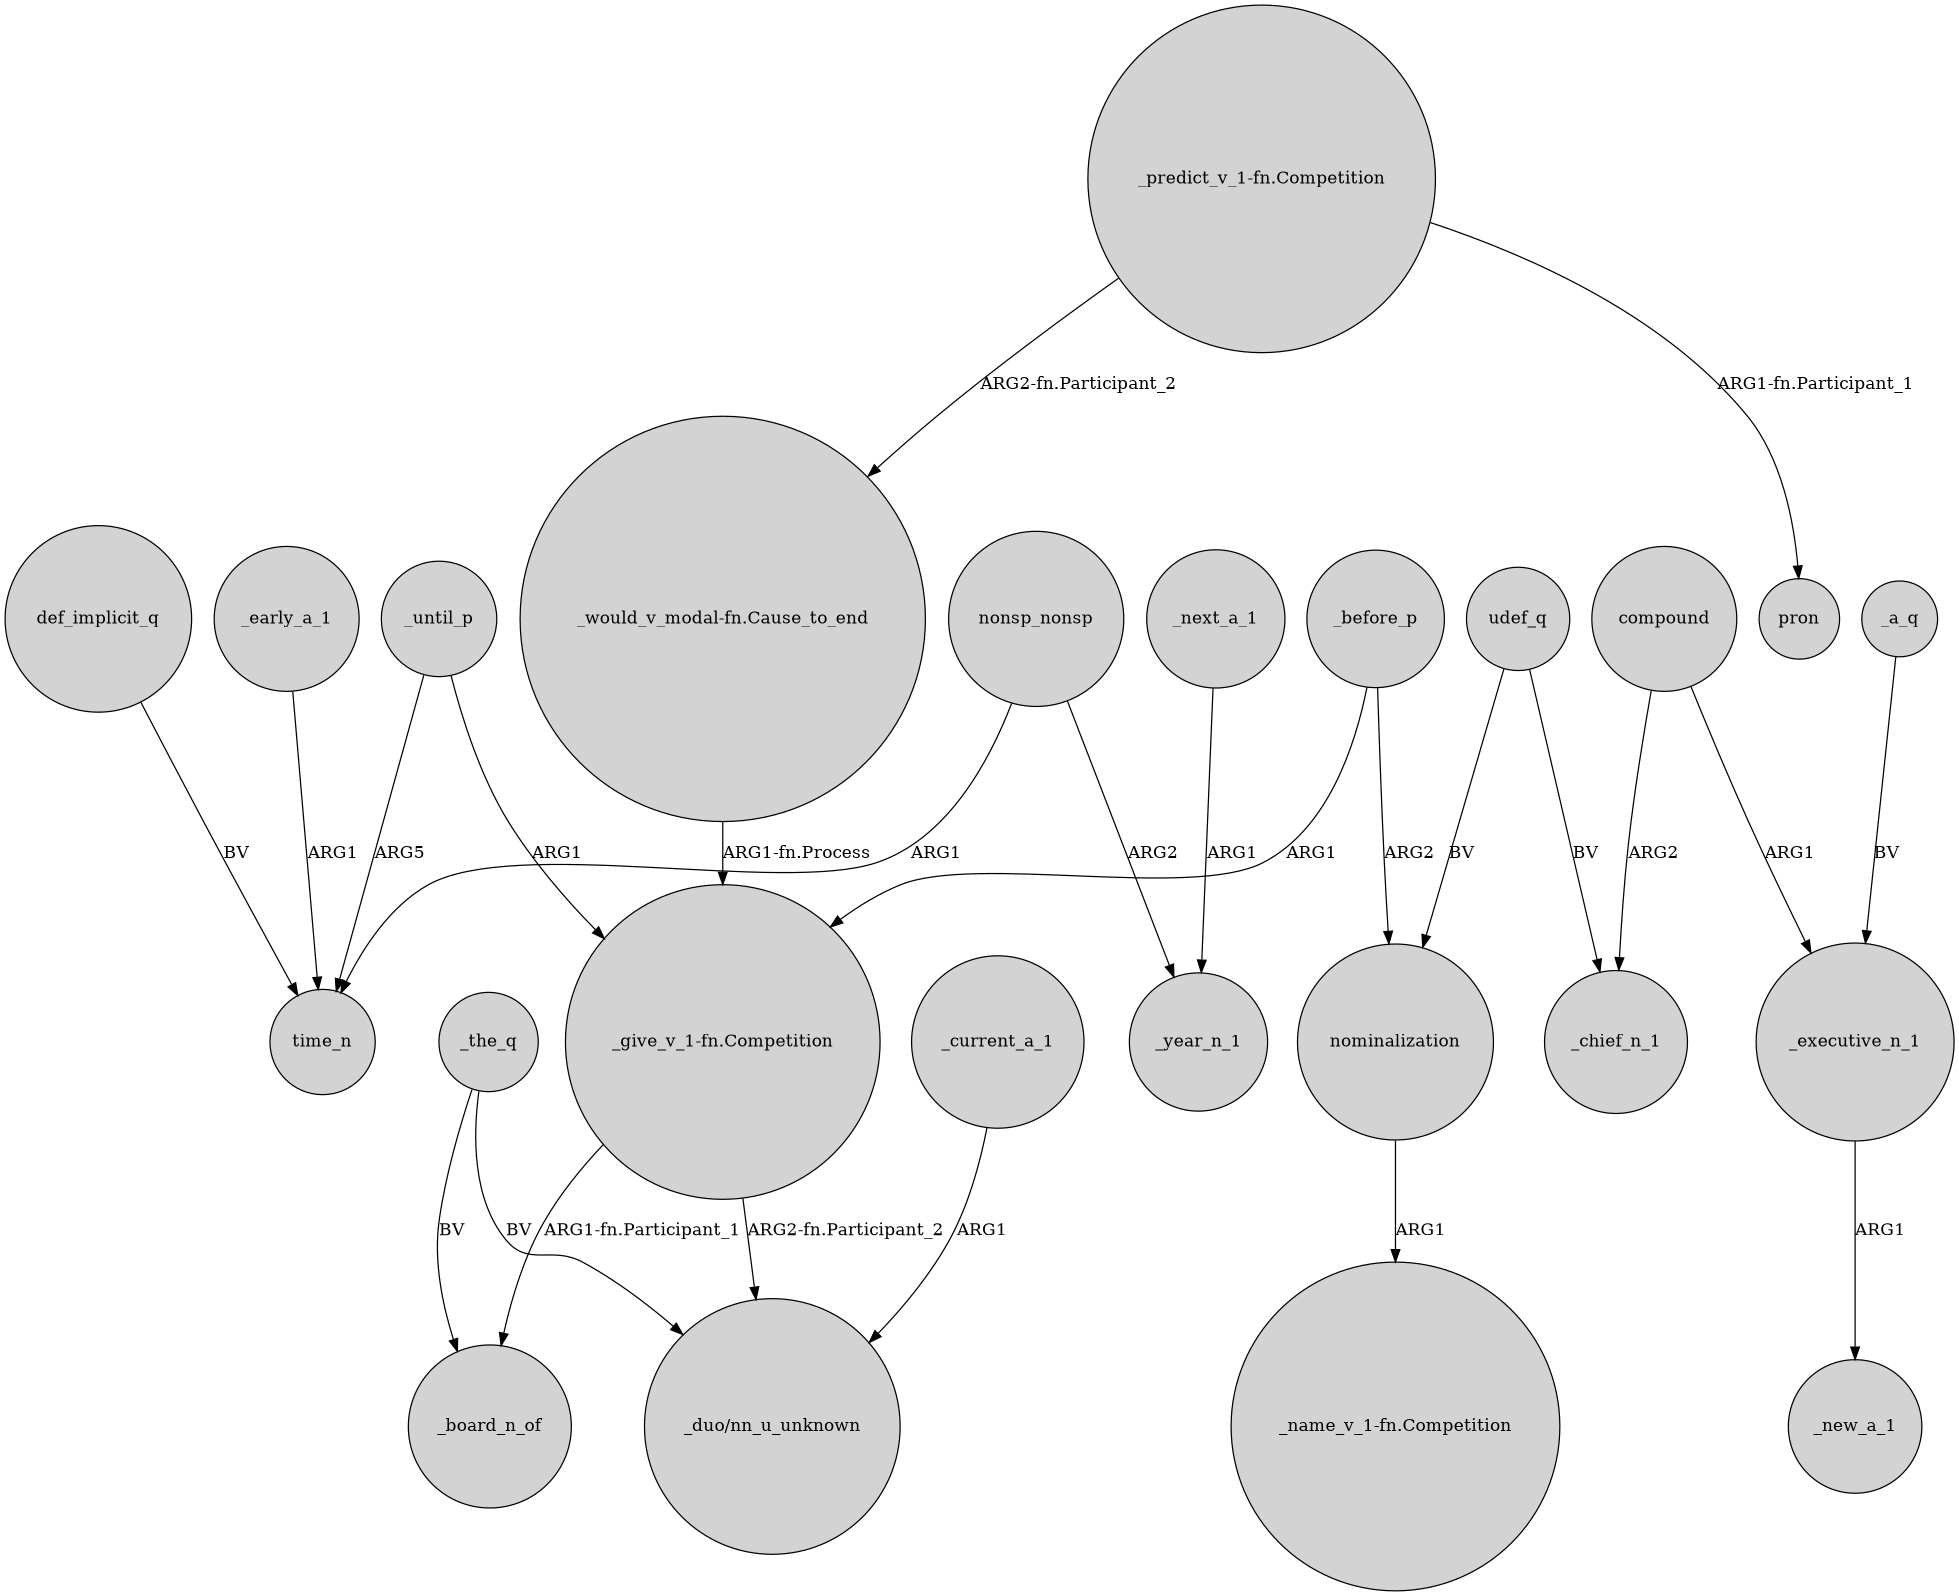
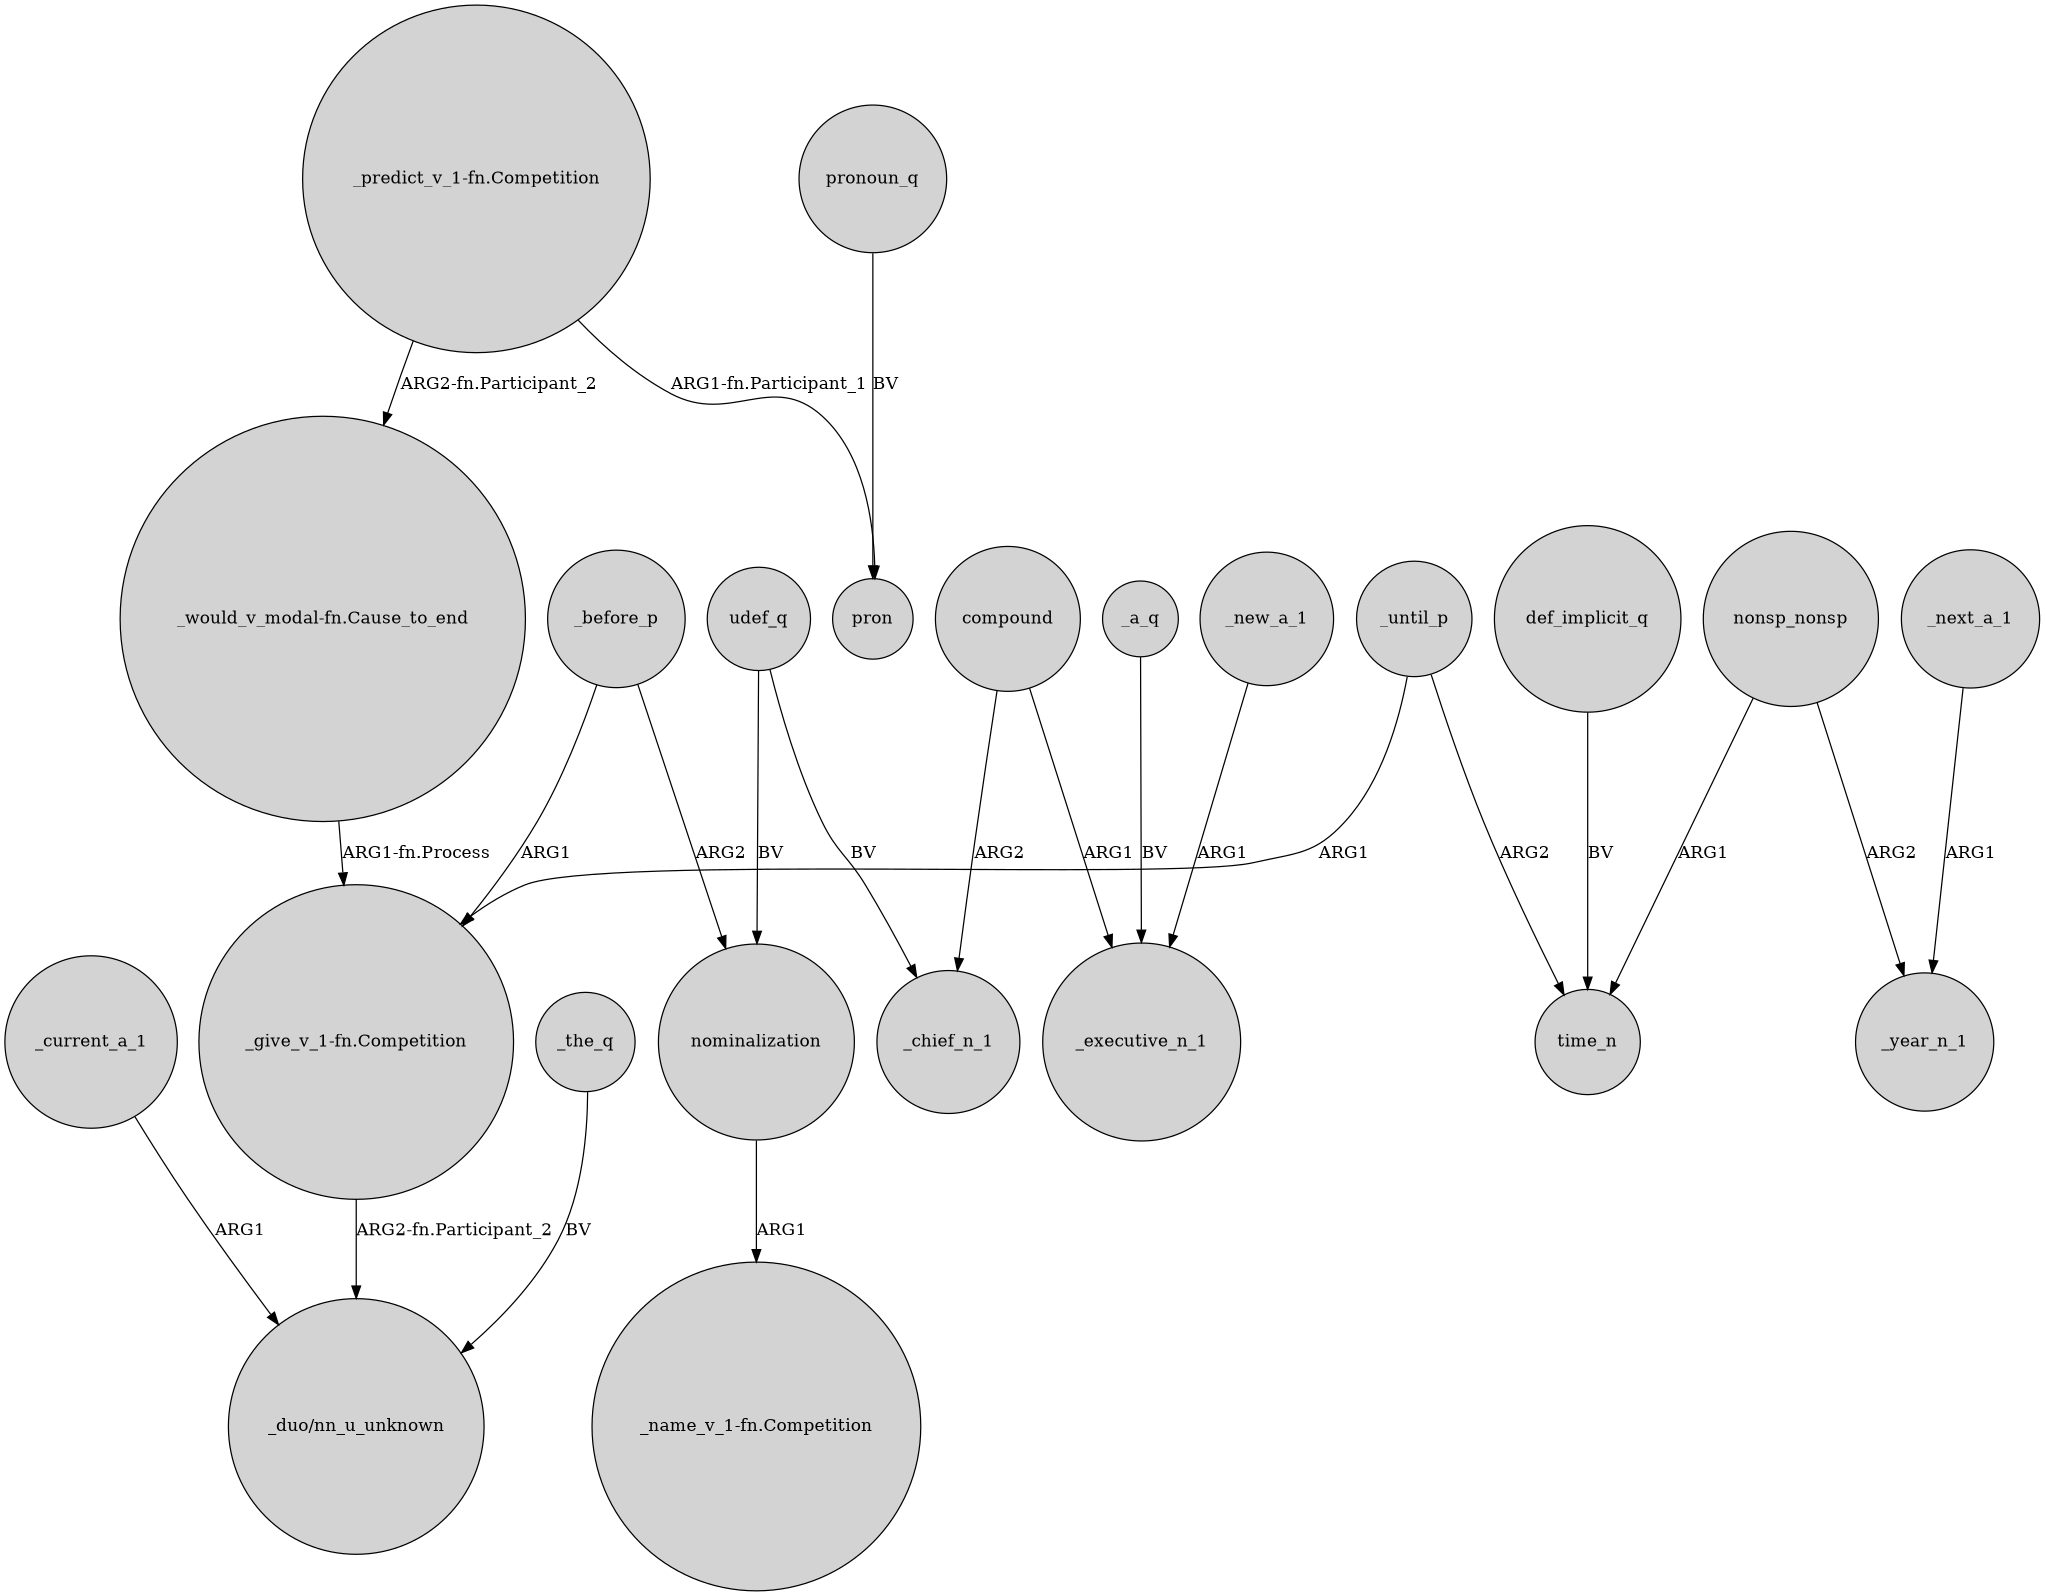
none -> (873, 179)
(287, 619) -> none
(400, 853) -> (1525, 853)
(1855, 1244) -> (1211, 809)
(490, 1426) -> none
